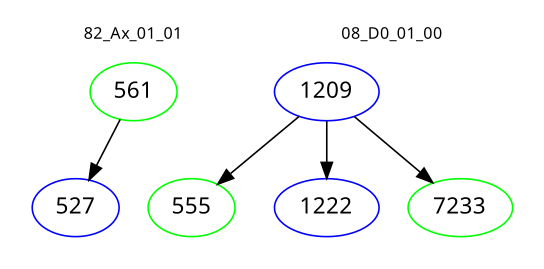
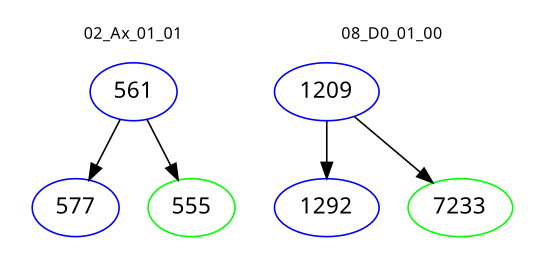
(134, 35) -> (134, 35)
(134, 92) -> (134, 92)
(271, 139) -> (159, 142)
(76, 208) -> (76, 208)
(327, 208) -> (327, 208)
